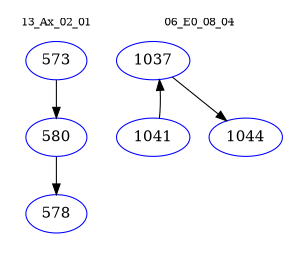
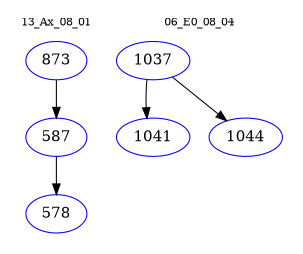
(56, 23) -> (56, 23)
(56, 61) -> (56, 61)
(160, 104) -> (146, 94)
(56, 137) -> (56, 137)
